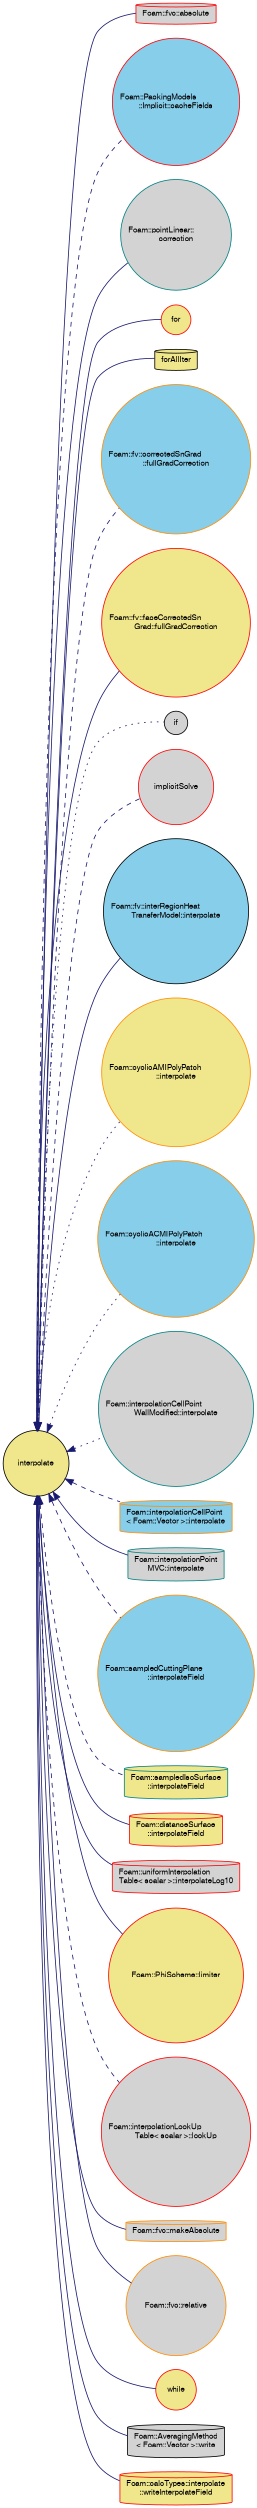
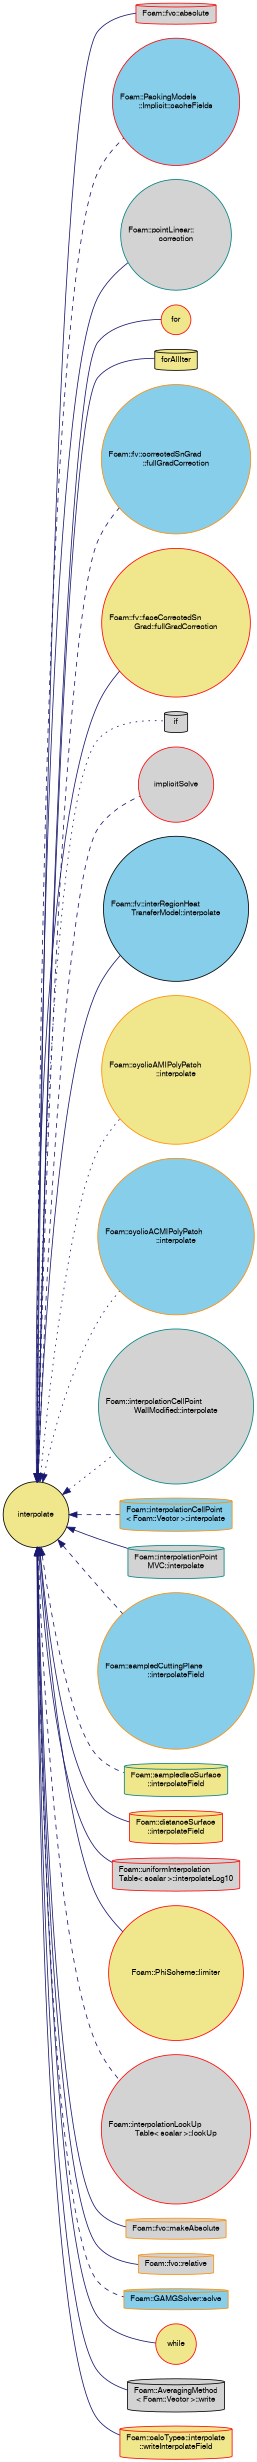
(176, 723) -> (176, 722)
none -> (176, 2299)
(176, 2306) -> (176, 2264)
